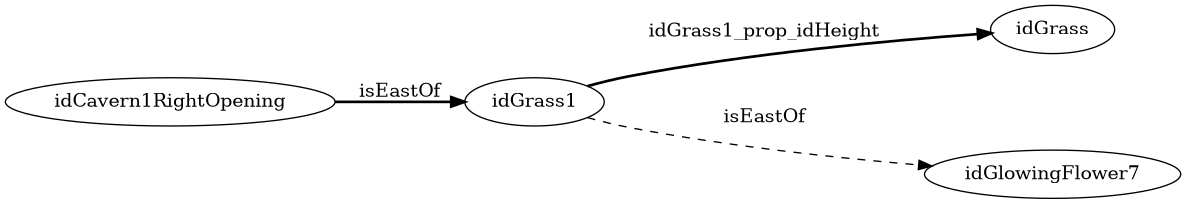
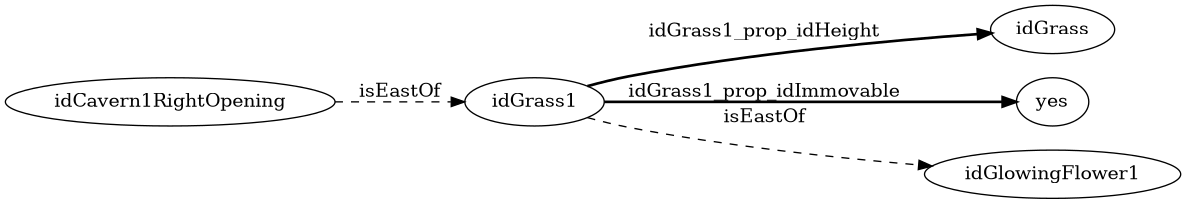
(393, 102) -> (393, 102)
none -> (1053, 102)
(1053, 174) -> (1053, 174)
